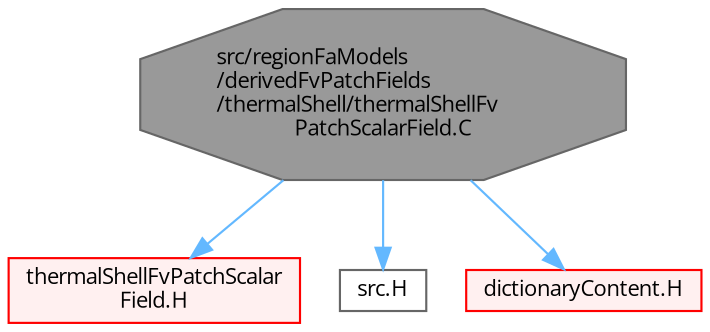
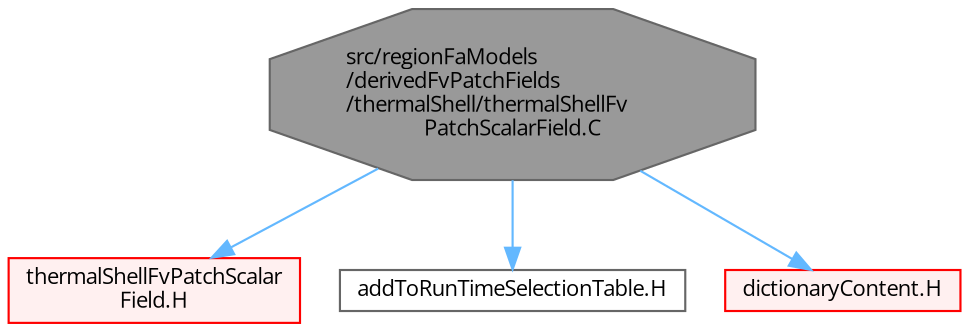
(383, 291) -> (513, 291)
